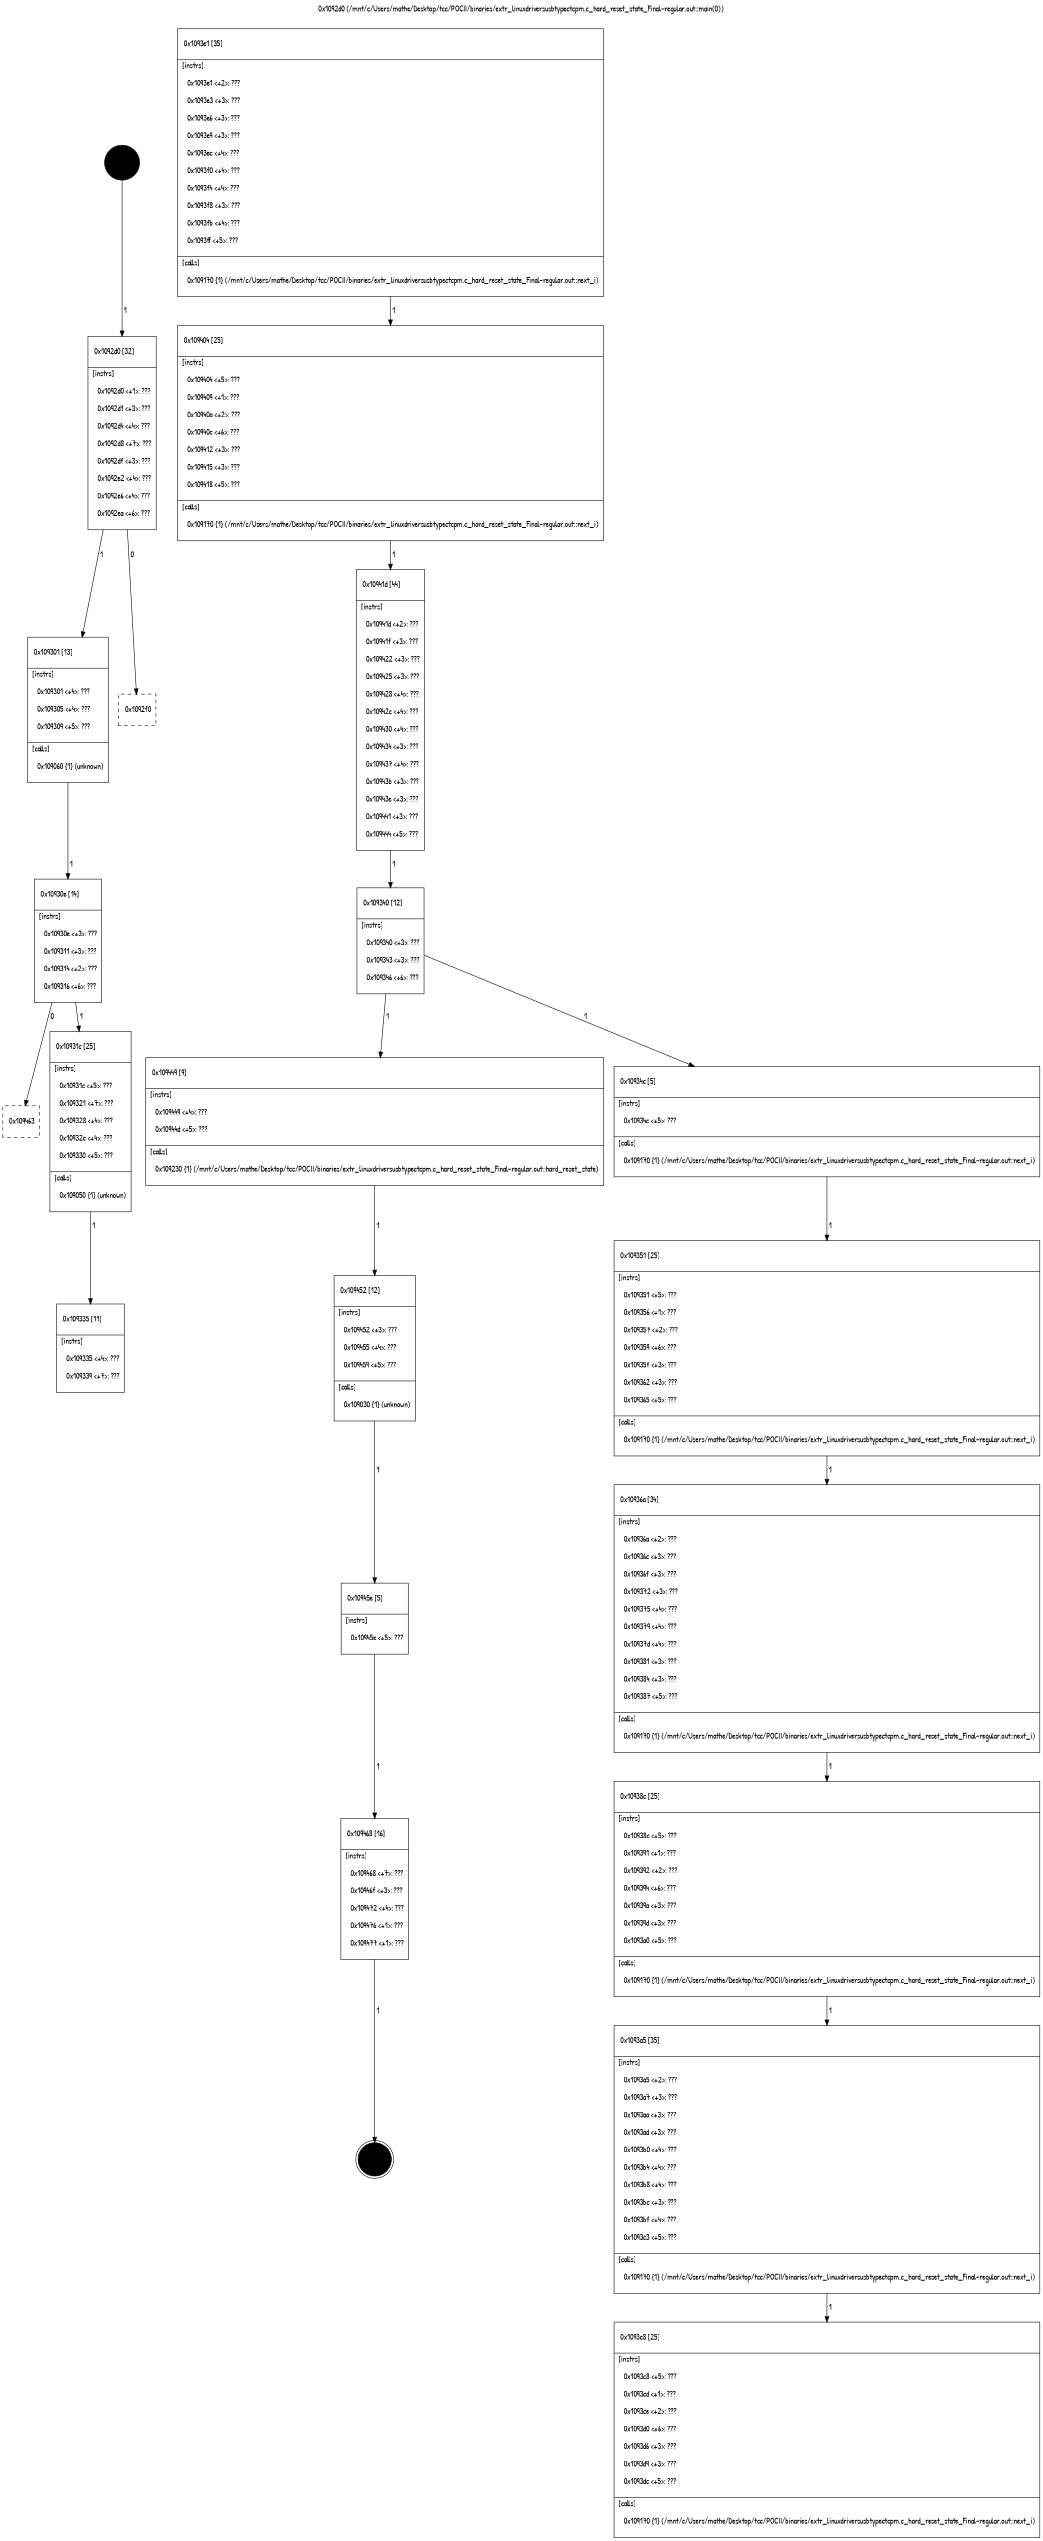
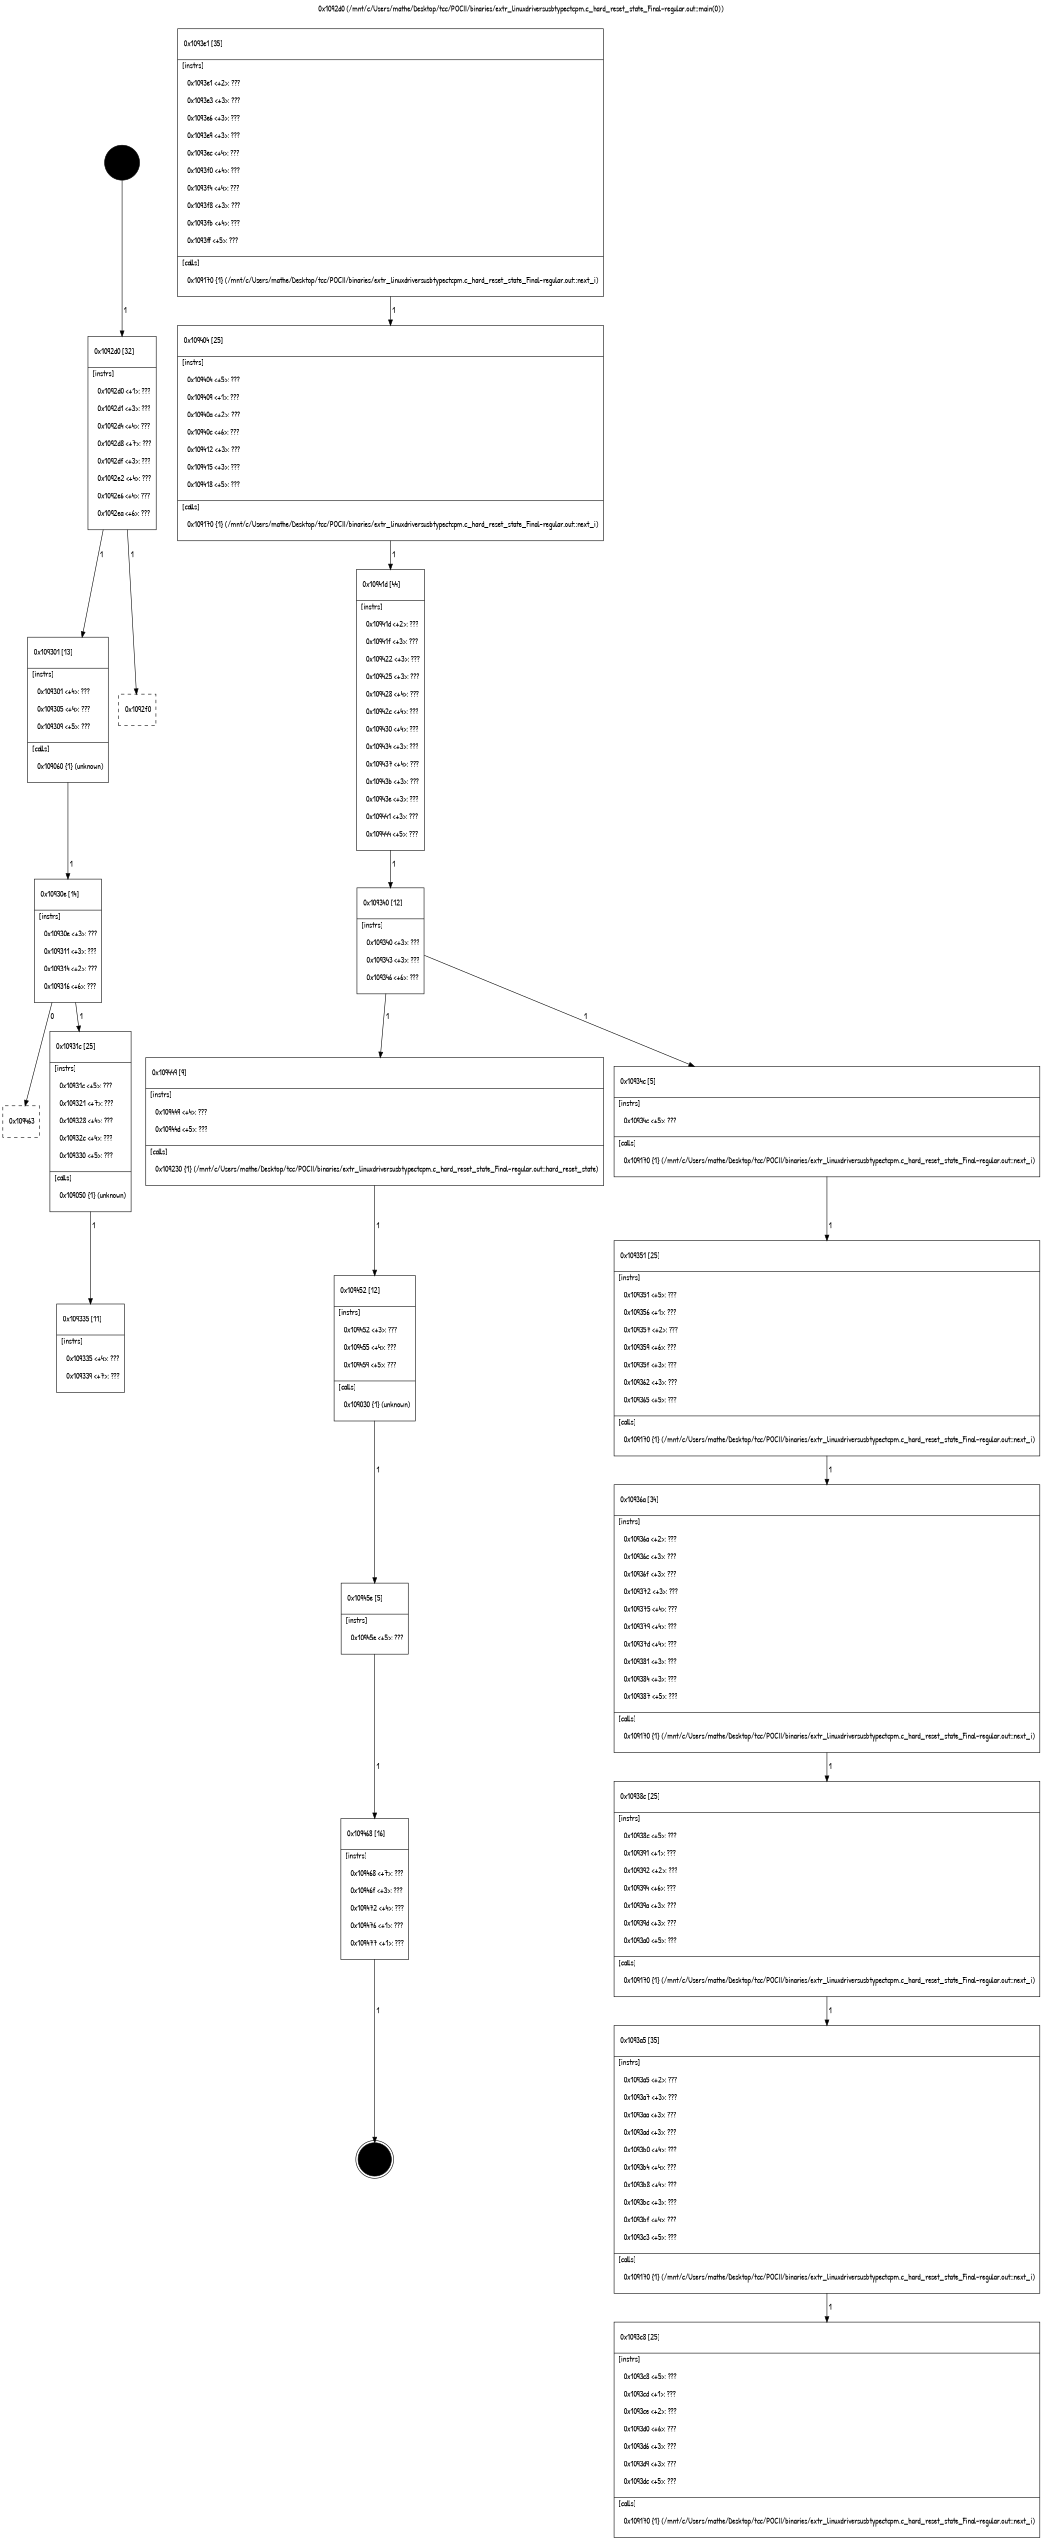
(132, 555) -> (132, 555)
